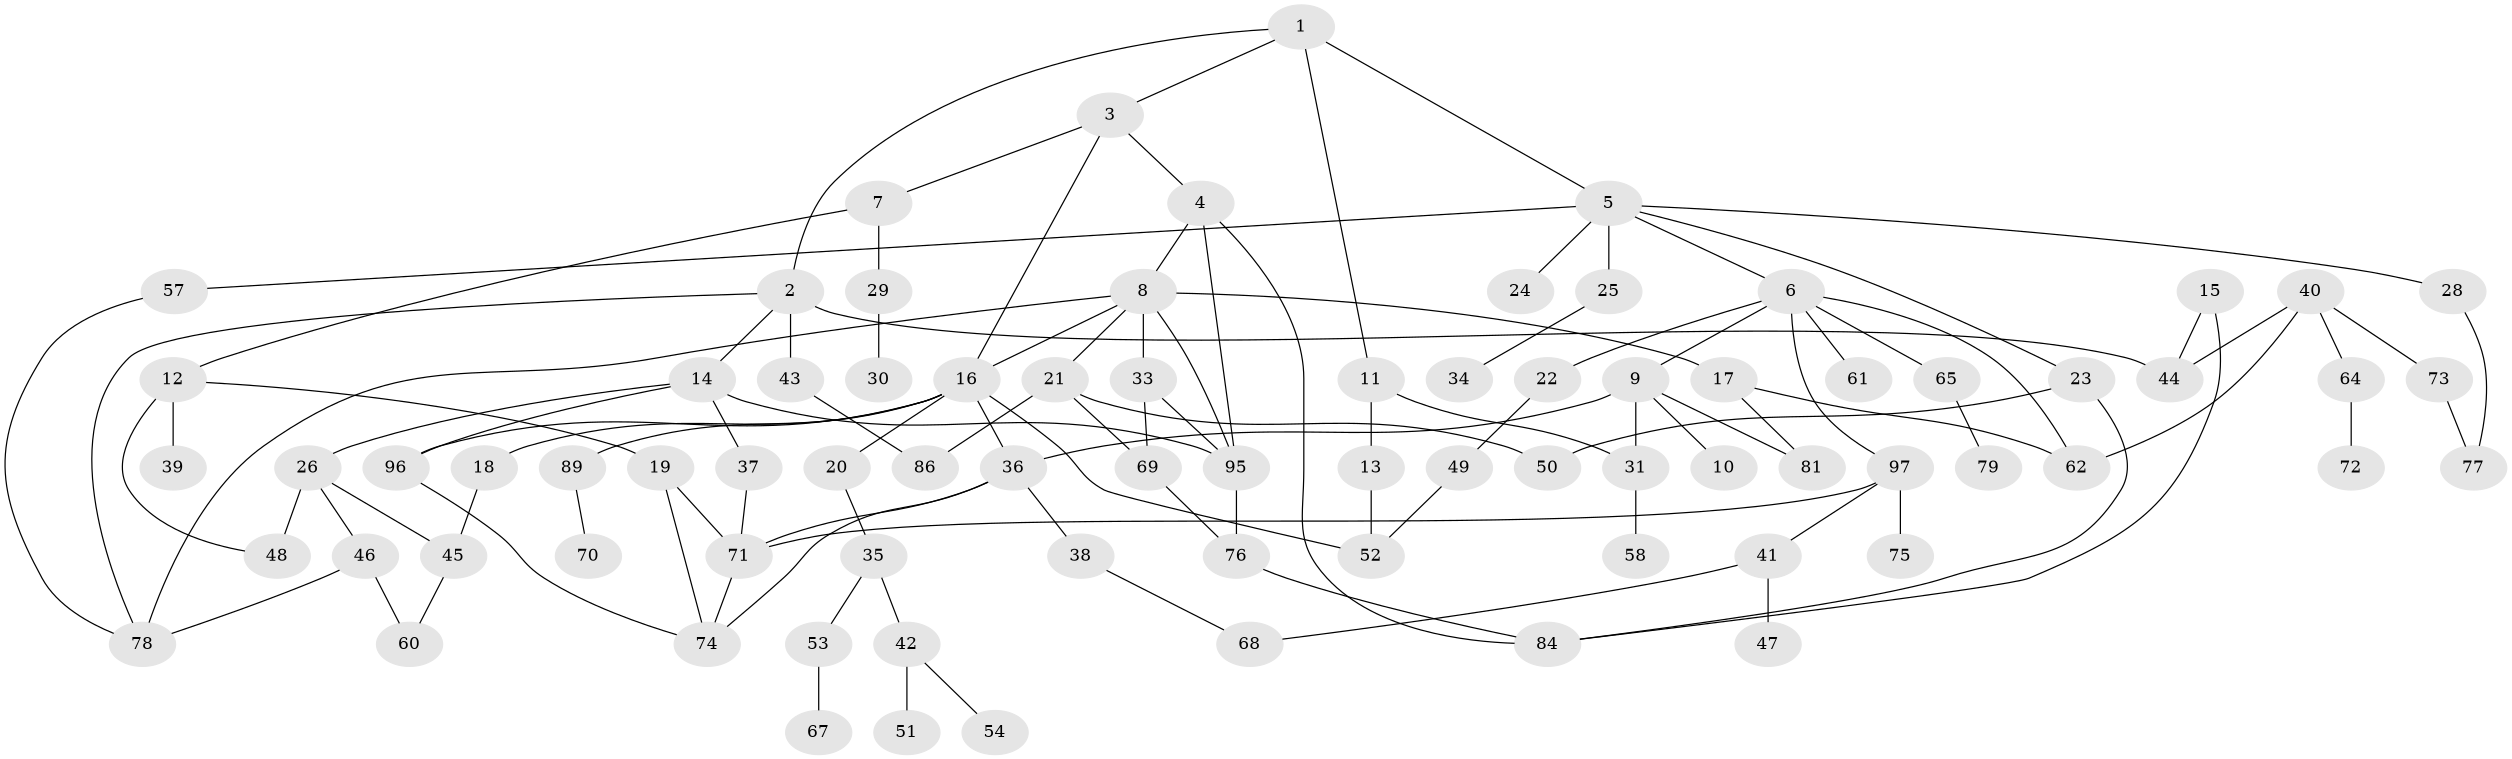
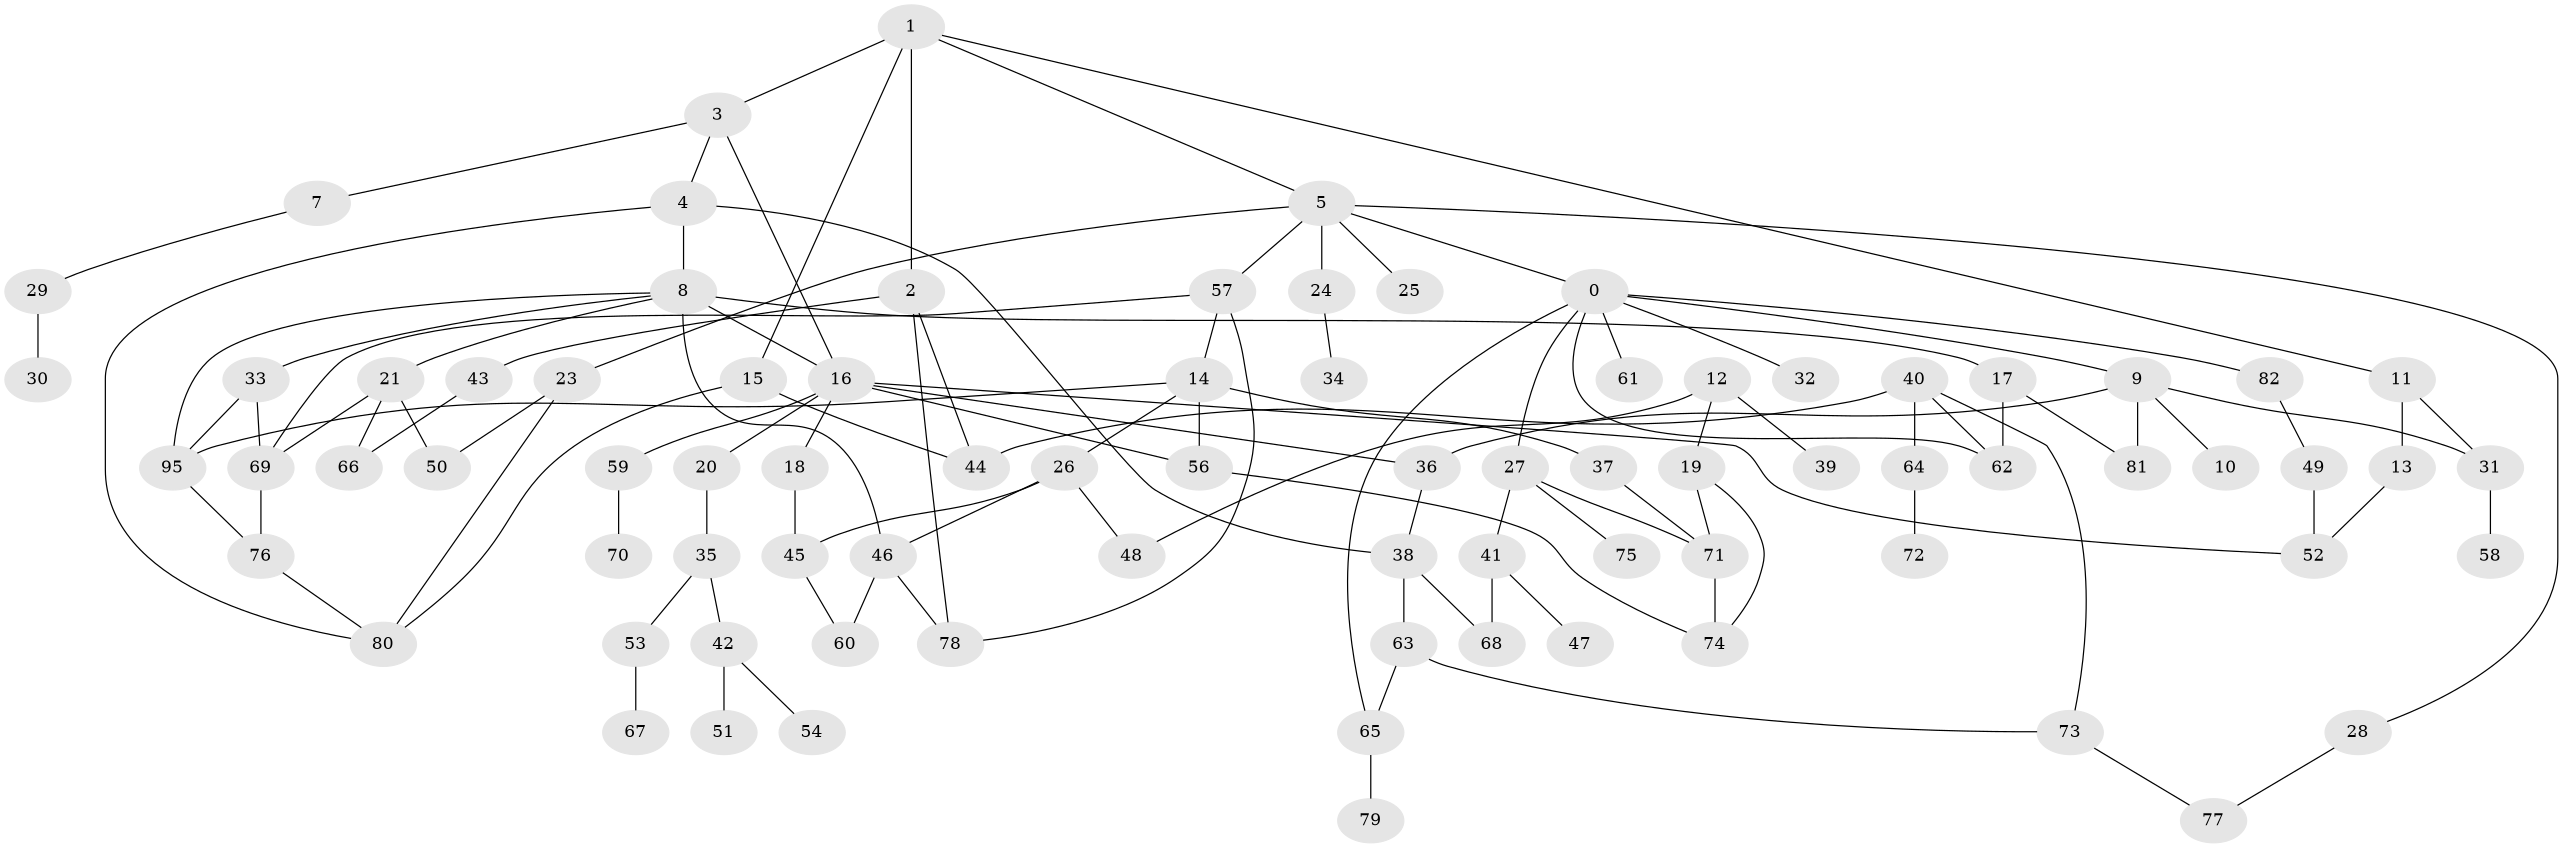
none -> (832, 203)
(521, 277) -> none
(1791, 292) -> (1595, 292)
none -> (660, 316)
(1218, 330) -> (1048, 371)
(747, 336) -> (1211, 336)
(1522, 343) -> (1328, 335)
(575, 368) -> (793, 426)
(1548, 380) -> (2270, 380)
none -> (1806, 380)
(396, 468) -> (1199, 468)
(572, 468) -> (619, 468)
(925, 468) -> (349, 468)
(1900, 468) -> (1515, 468)
(838, 521) -> none
(811, 549) -> none
none -> (1404, 644)
(1548, 644) -> (383, 644)
